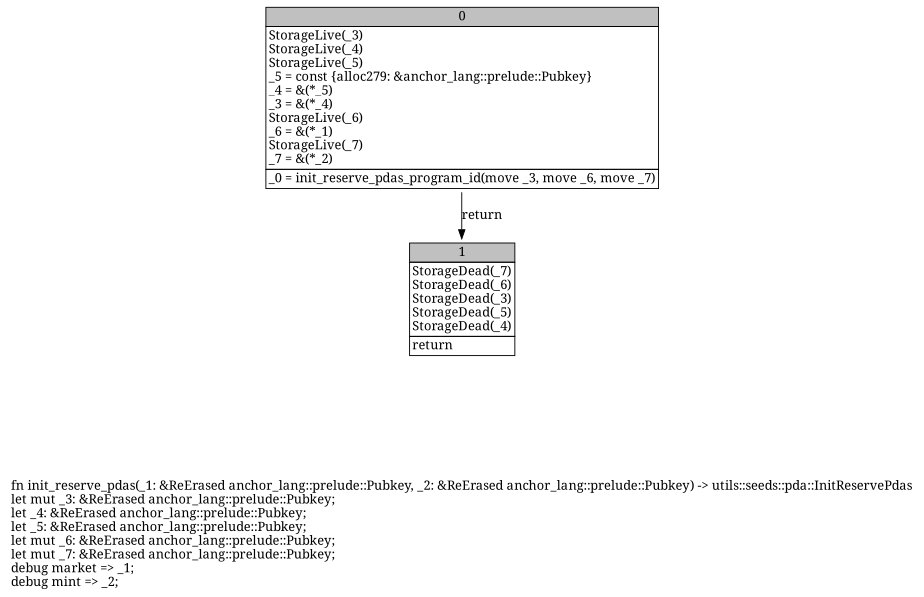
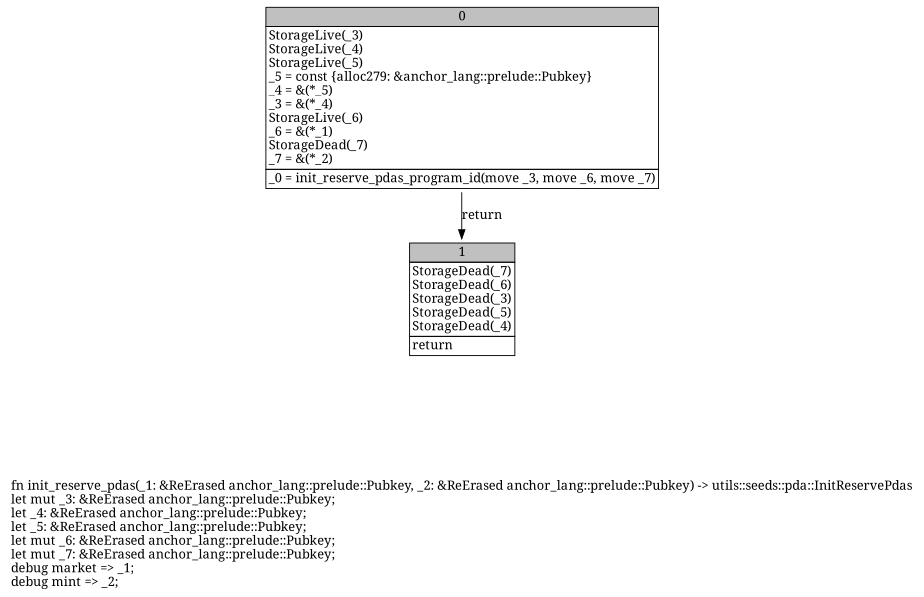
(316, 146) -> (319, 146)
